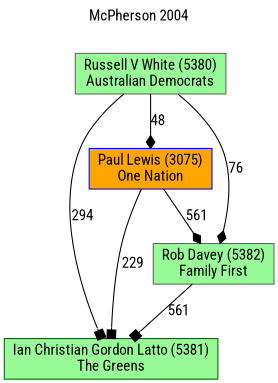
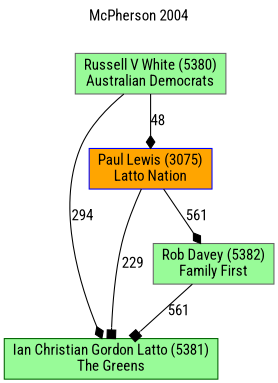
(224, 155) -> none
(151, 169) -> (151, 169)
(70, 204) -> (70, 204)
